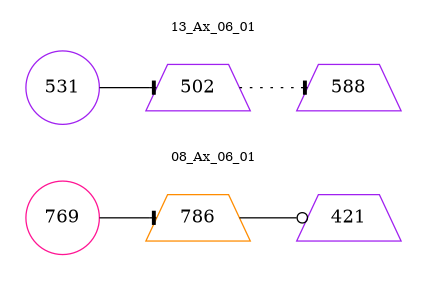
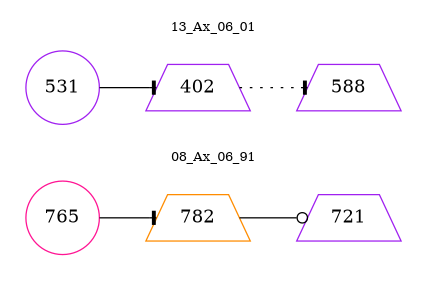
(198, 88) -> (198, 88)
(214, 158) -> (214, 158)
(63, 218) -> (63, 218)
(198, 218) -> (198, 218)
(349, 218) -> (349, 218)
